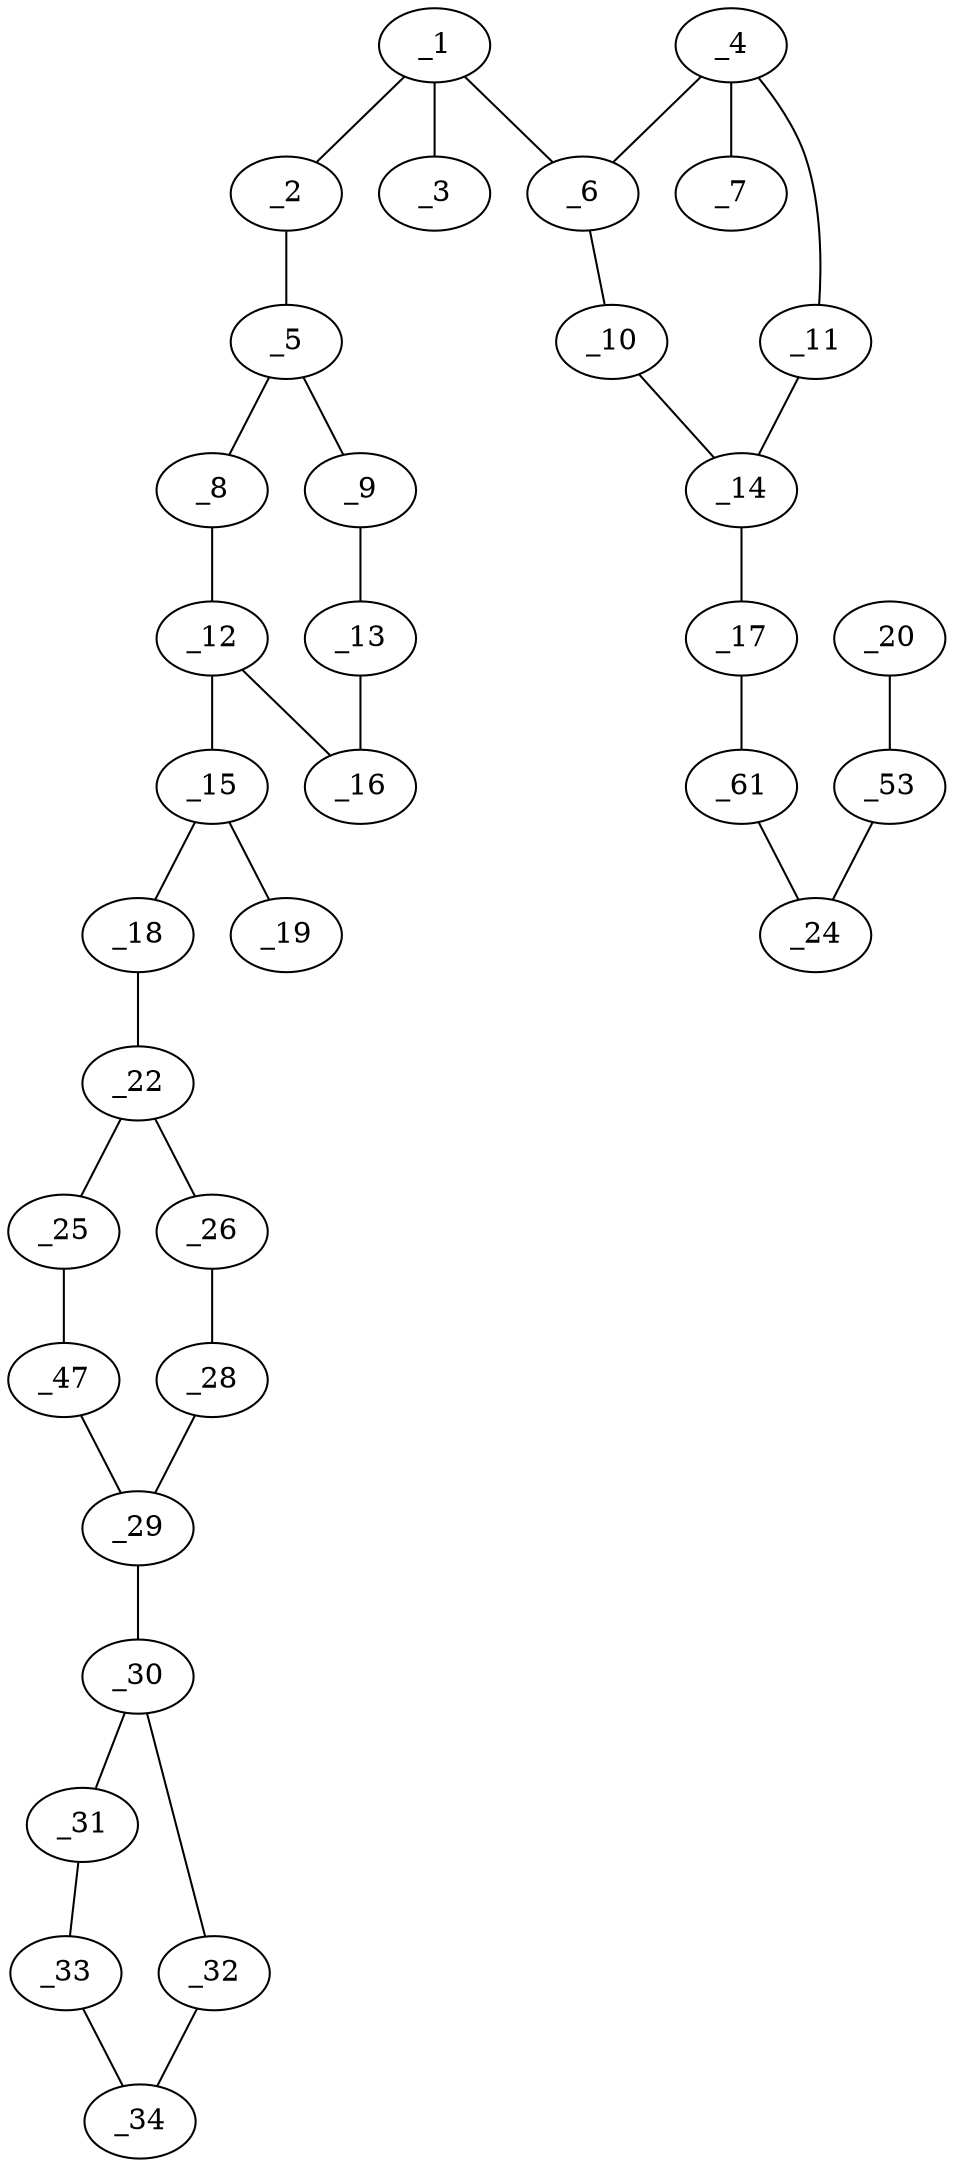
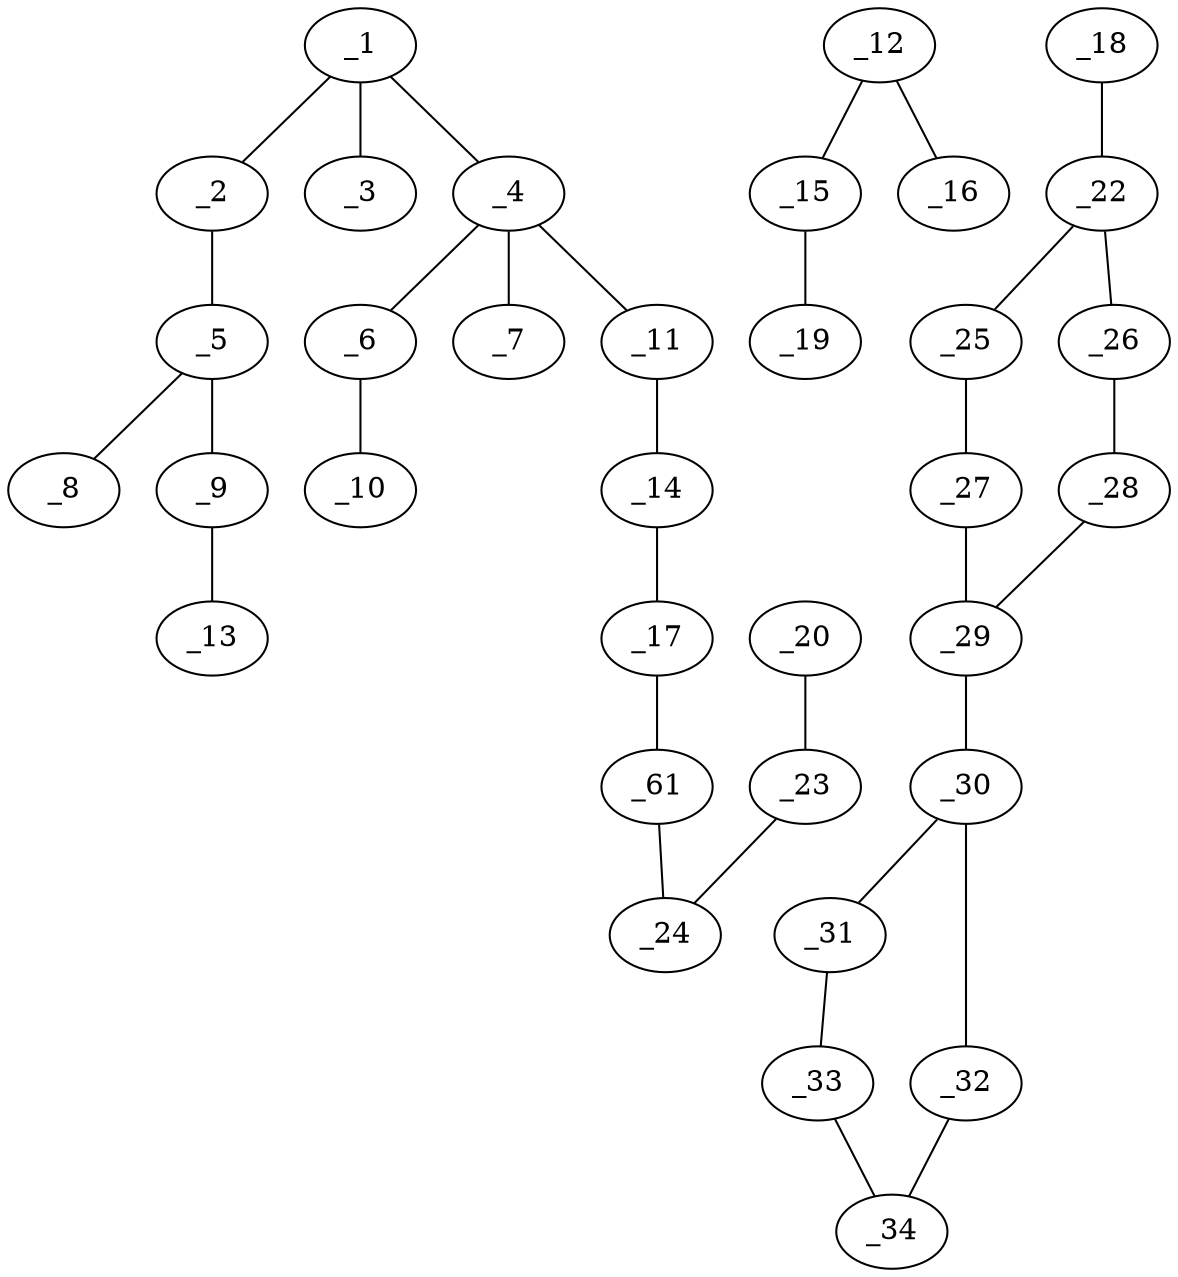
(509, 119) -> (434, 119)
(677, 416) -> none
(212, 565) -> none
(360, 713) -> none
(890, 787) -> (805, 787)
(175, 861) -> none
(64, 1380) -> (966, 490)
